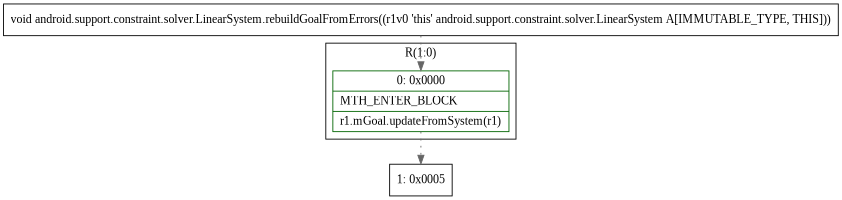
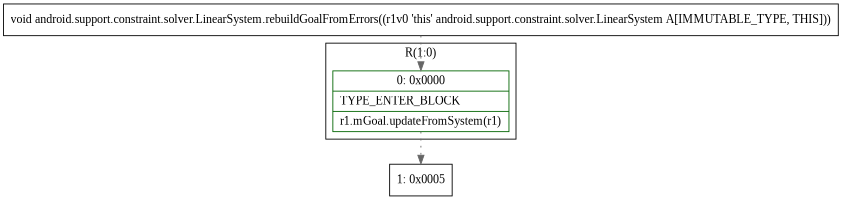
(399, 101) -> (400, 101)
